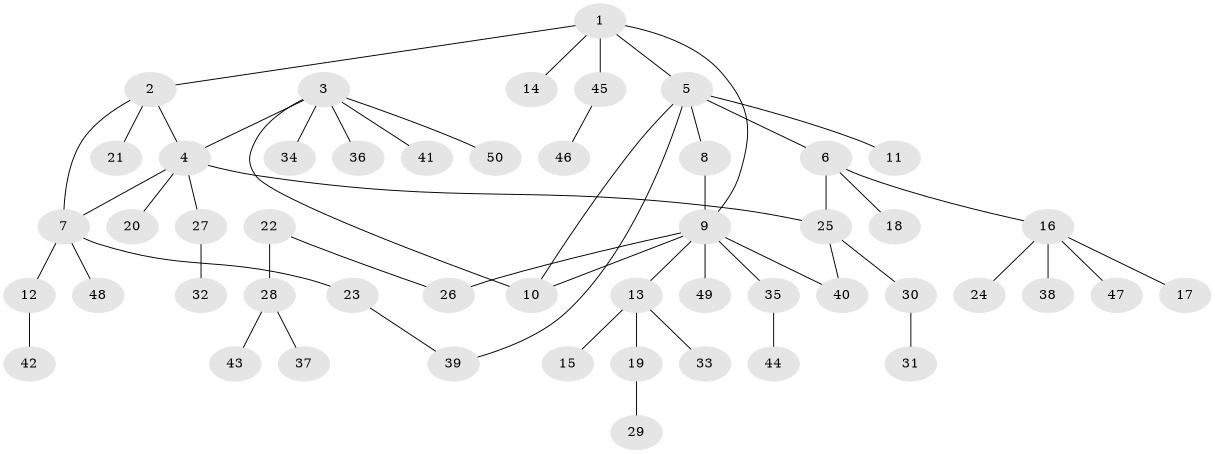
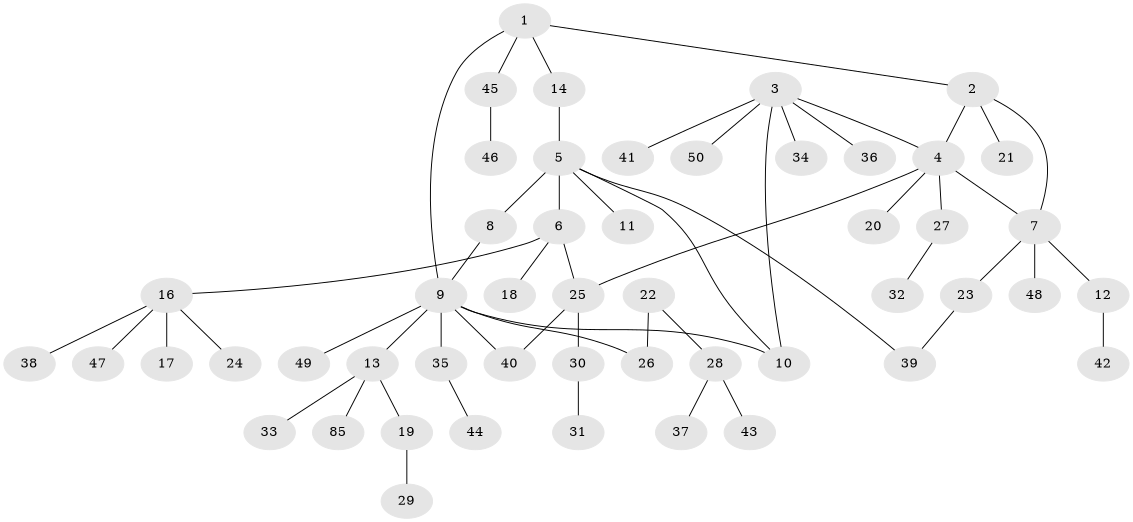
(644, 55) -> (559, 124)
(568, 364) -> (338, 433)
